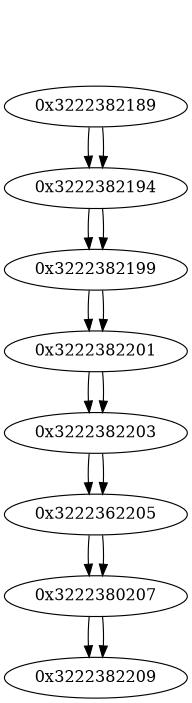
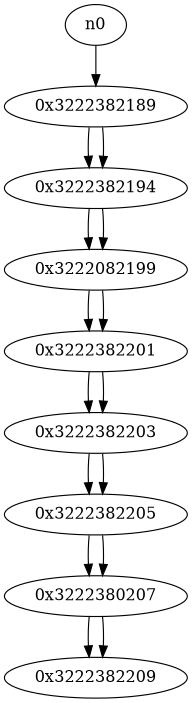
none -> (96, 25)
(96, 270) -> (96, 270)
(96, 515) -> (96, 515)
